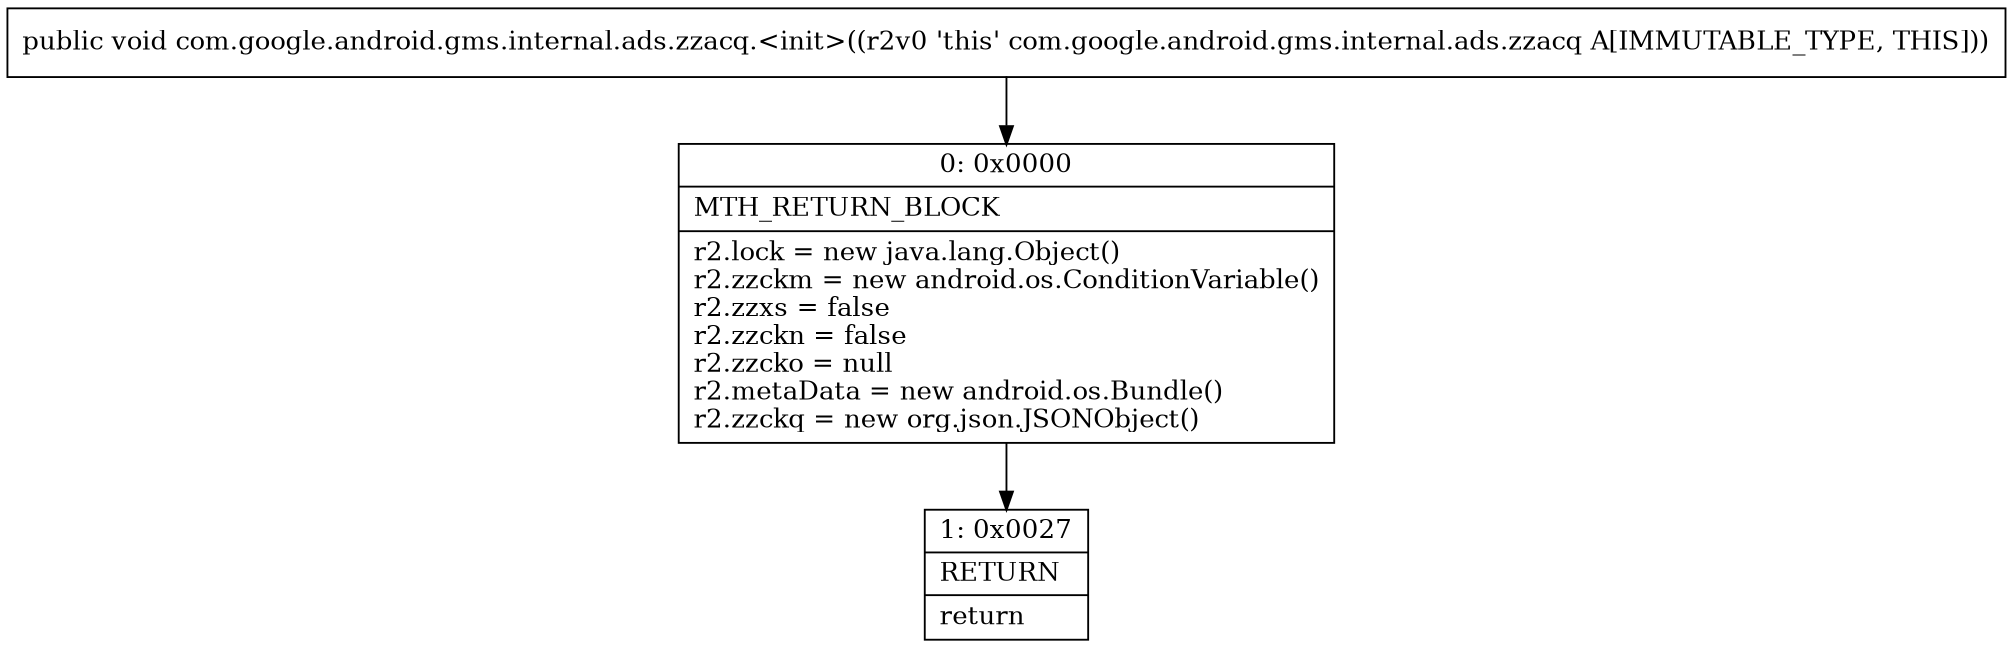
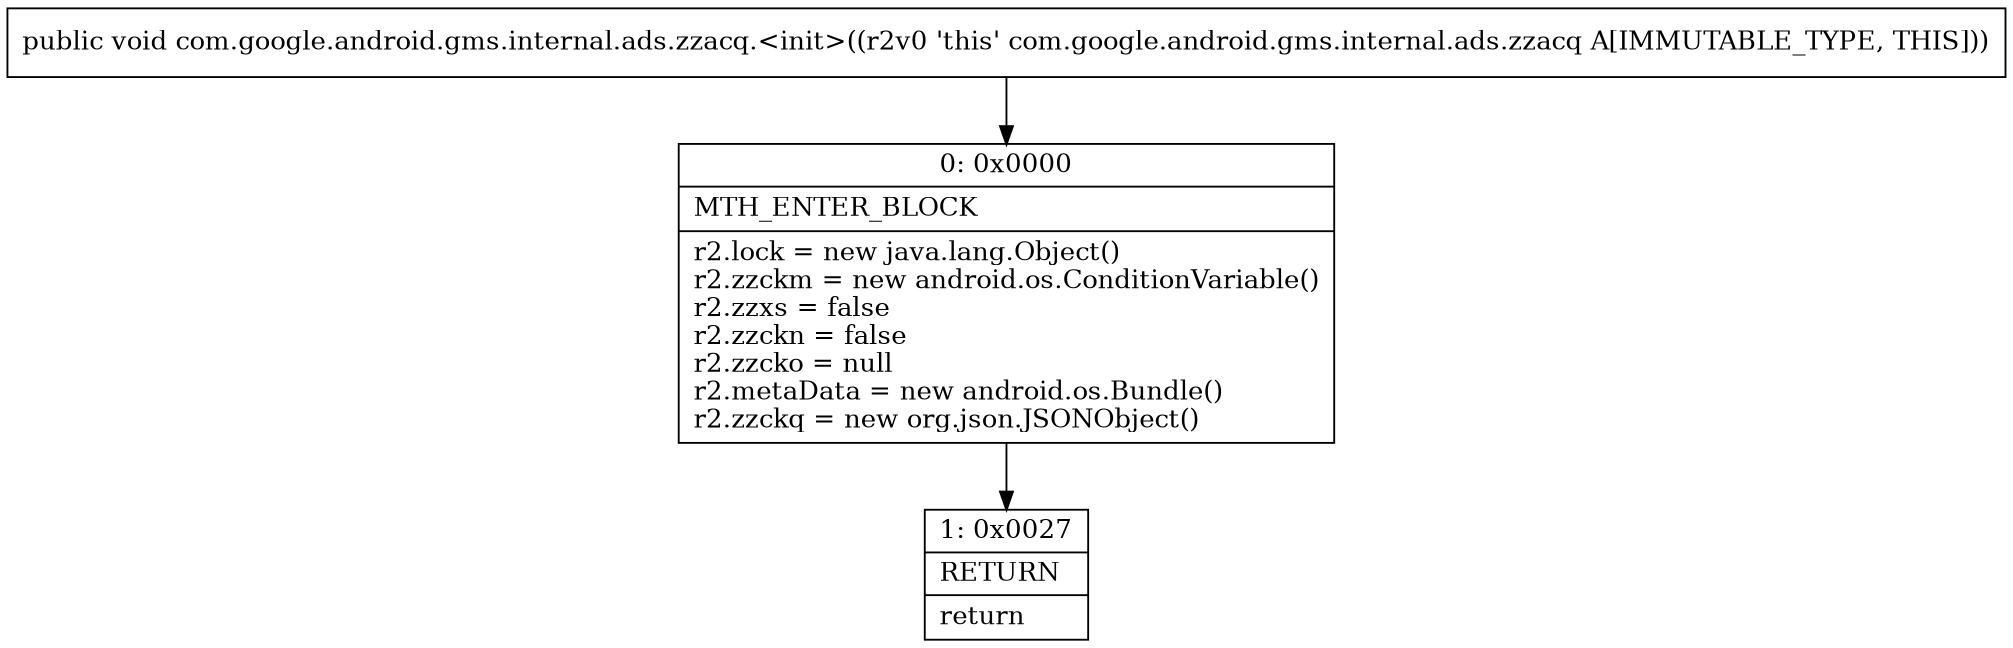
(848, 208) -> (837, 208)
